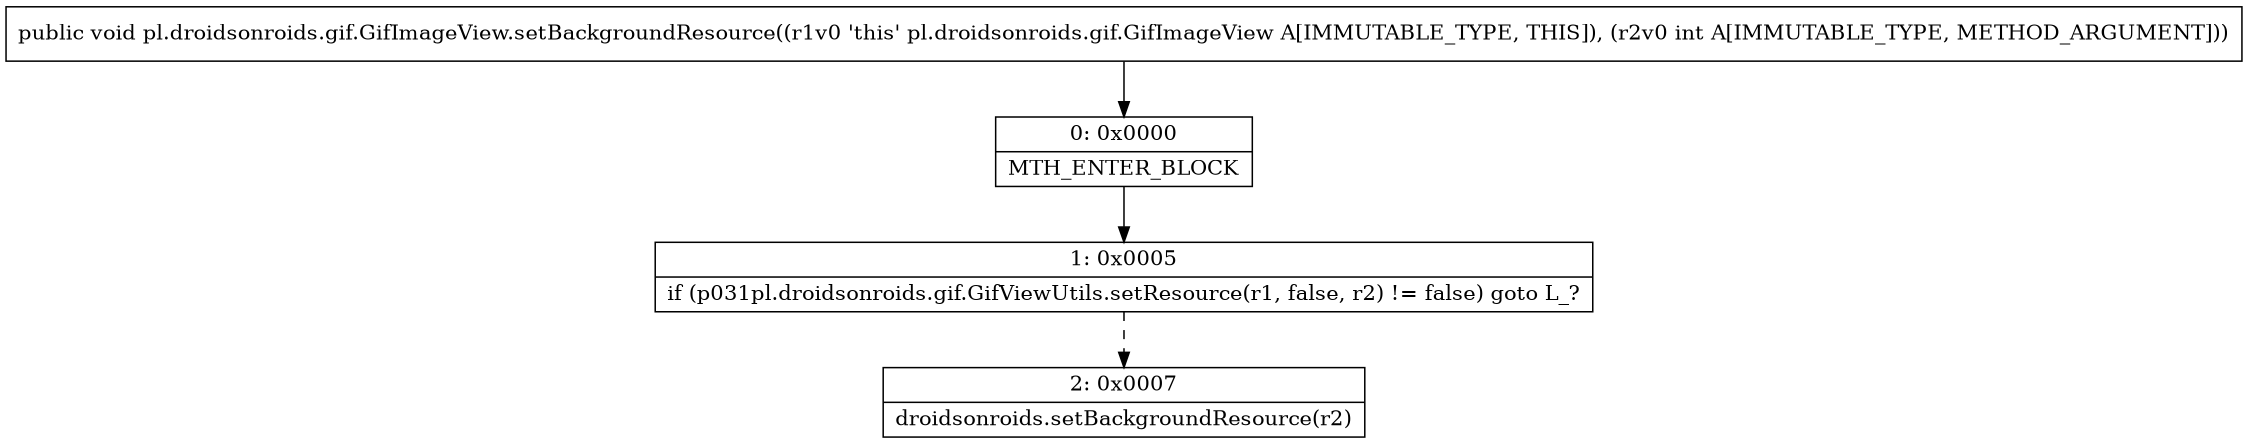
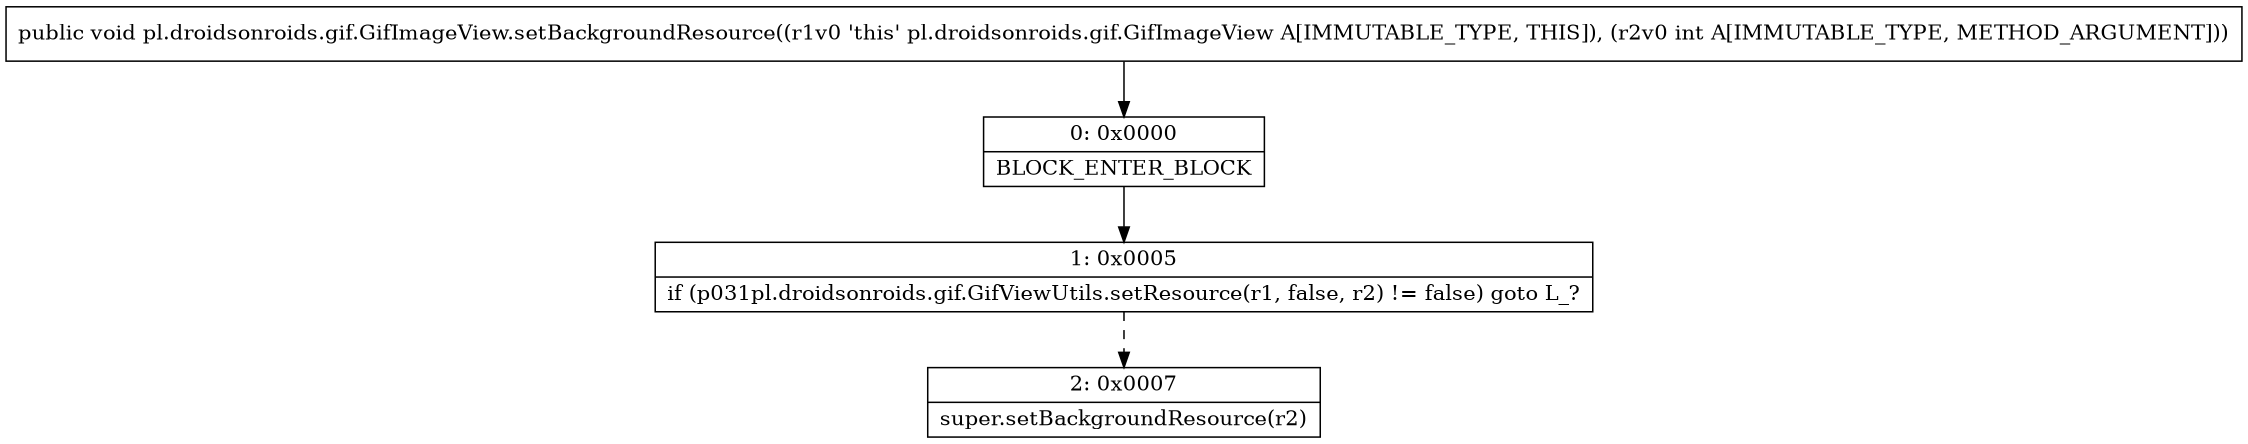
(1124, 168) -> (1124, 168)
(1124, 419) -> (1124, 419)
